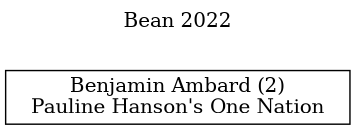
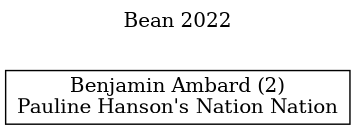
(178, 97) -> (178, 97)
